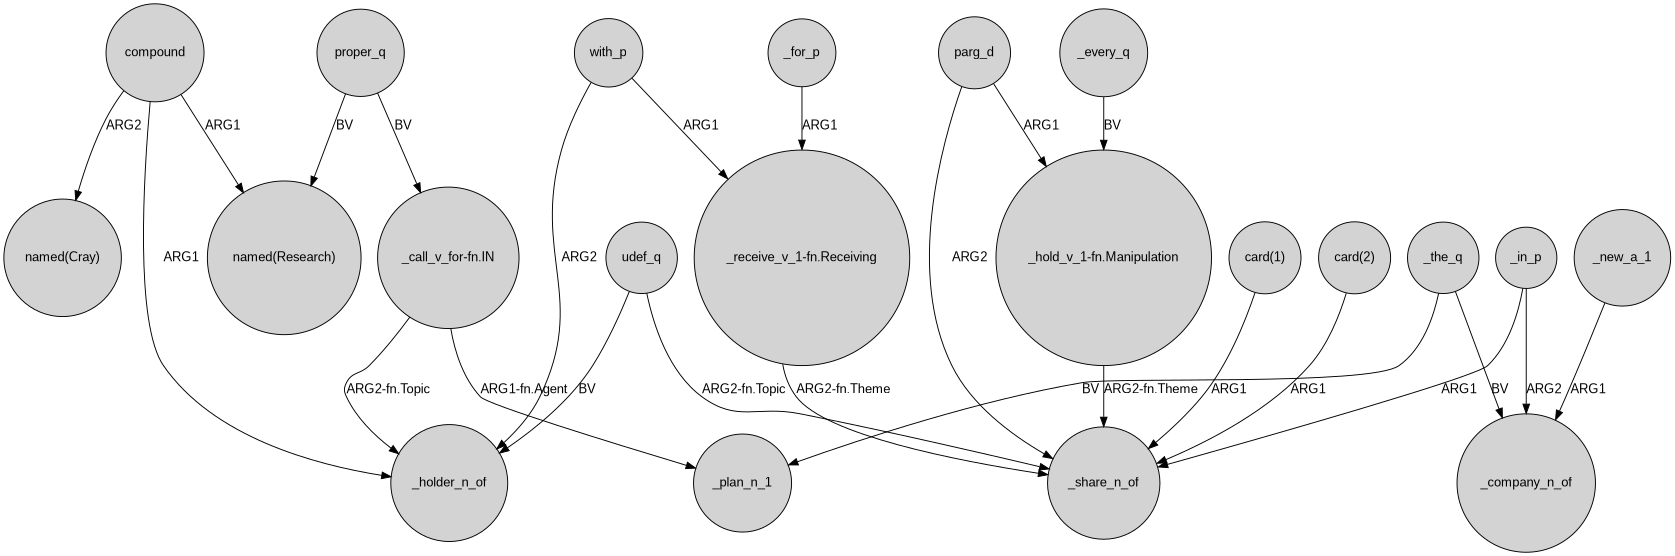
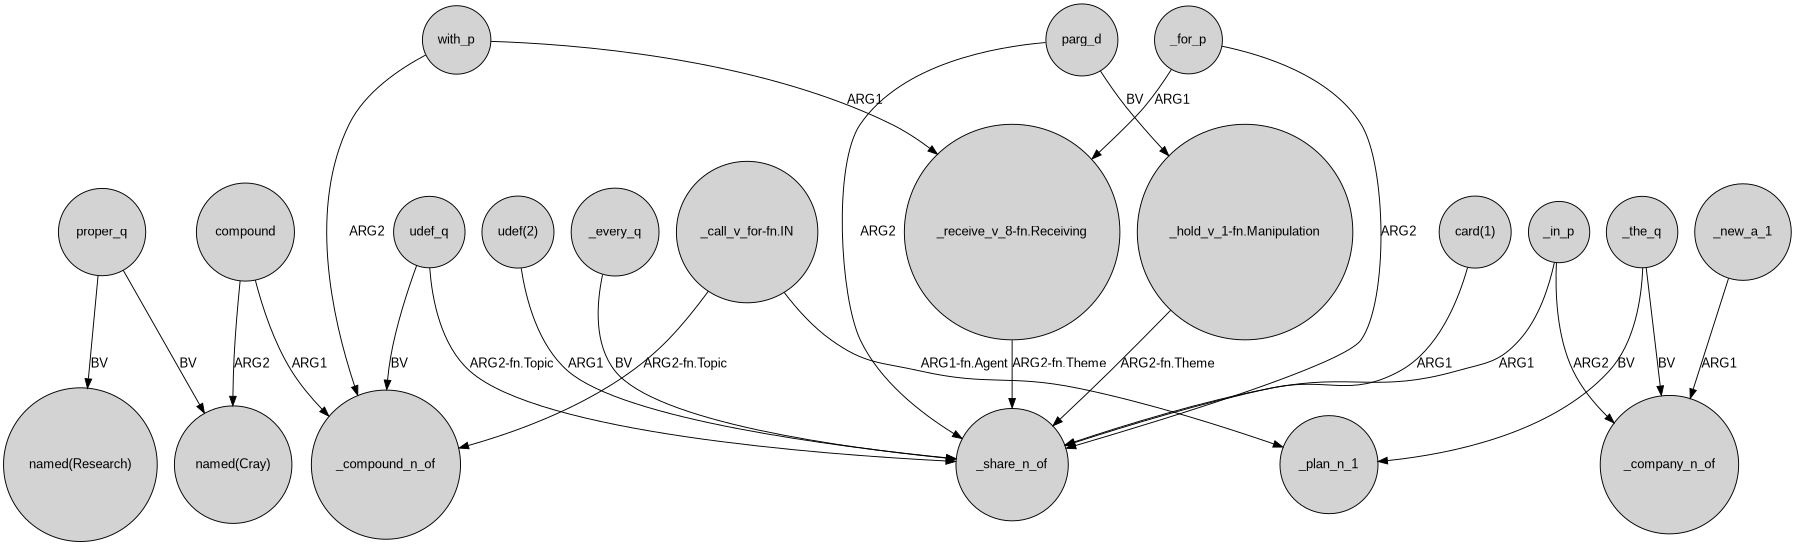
(1104, 119) -> (693, 413)
(1042, 126) -> (1135, 100)
(397, 138) -> (161, 338)
(210, 140) -> none
(802, 258) -> (1012, 232)
(1355, 258) -> (518, 232)
none -> (1375, 303)
(449, 483) -> (386, 465)
